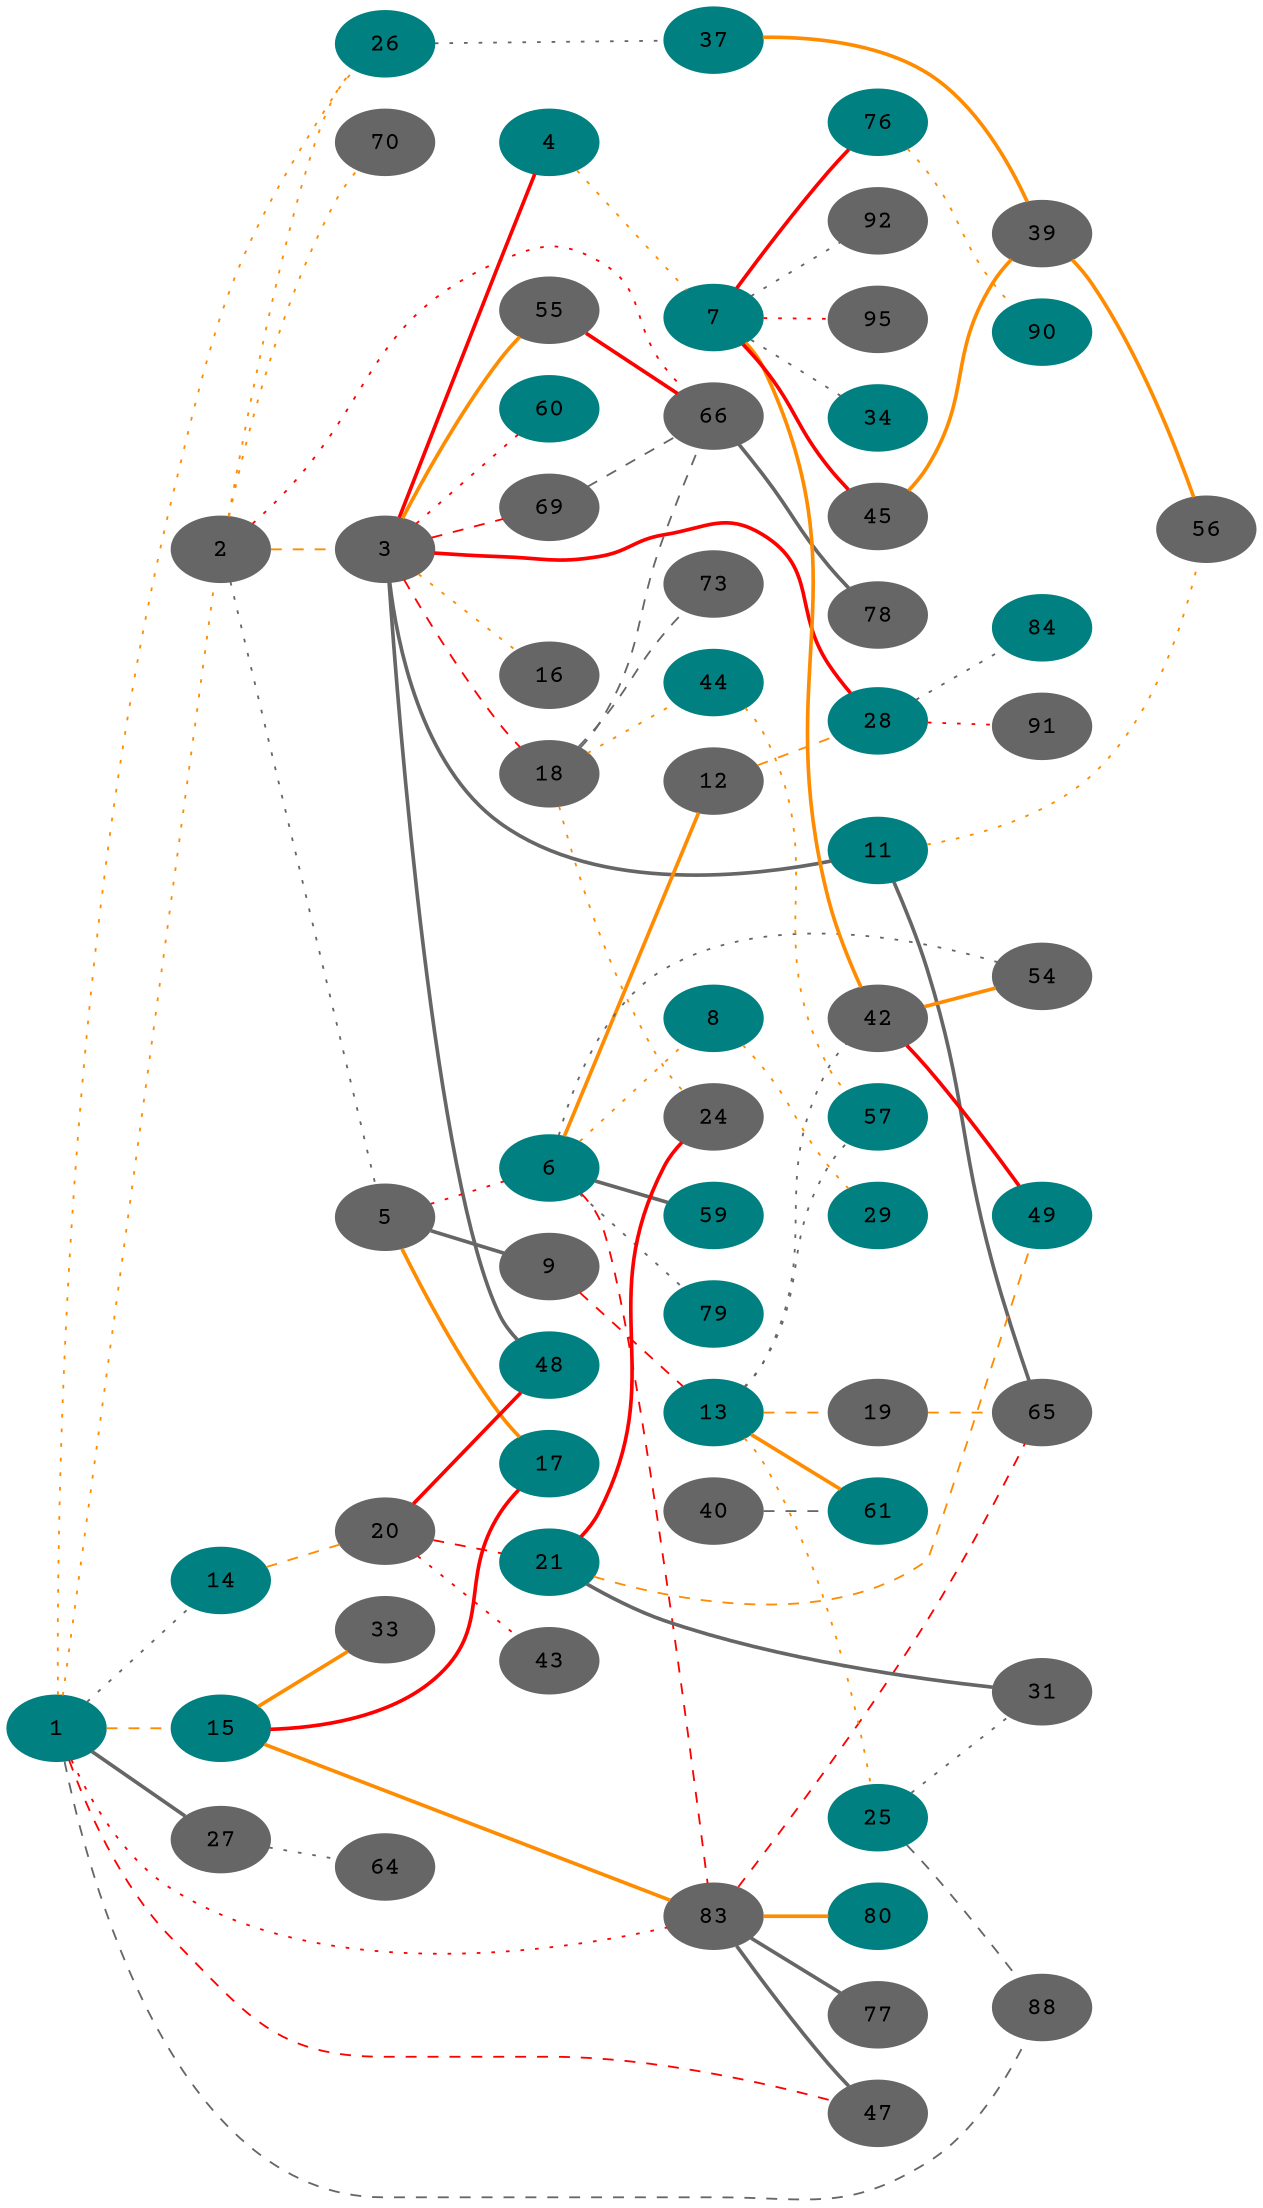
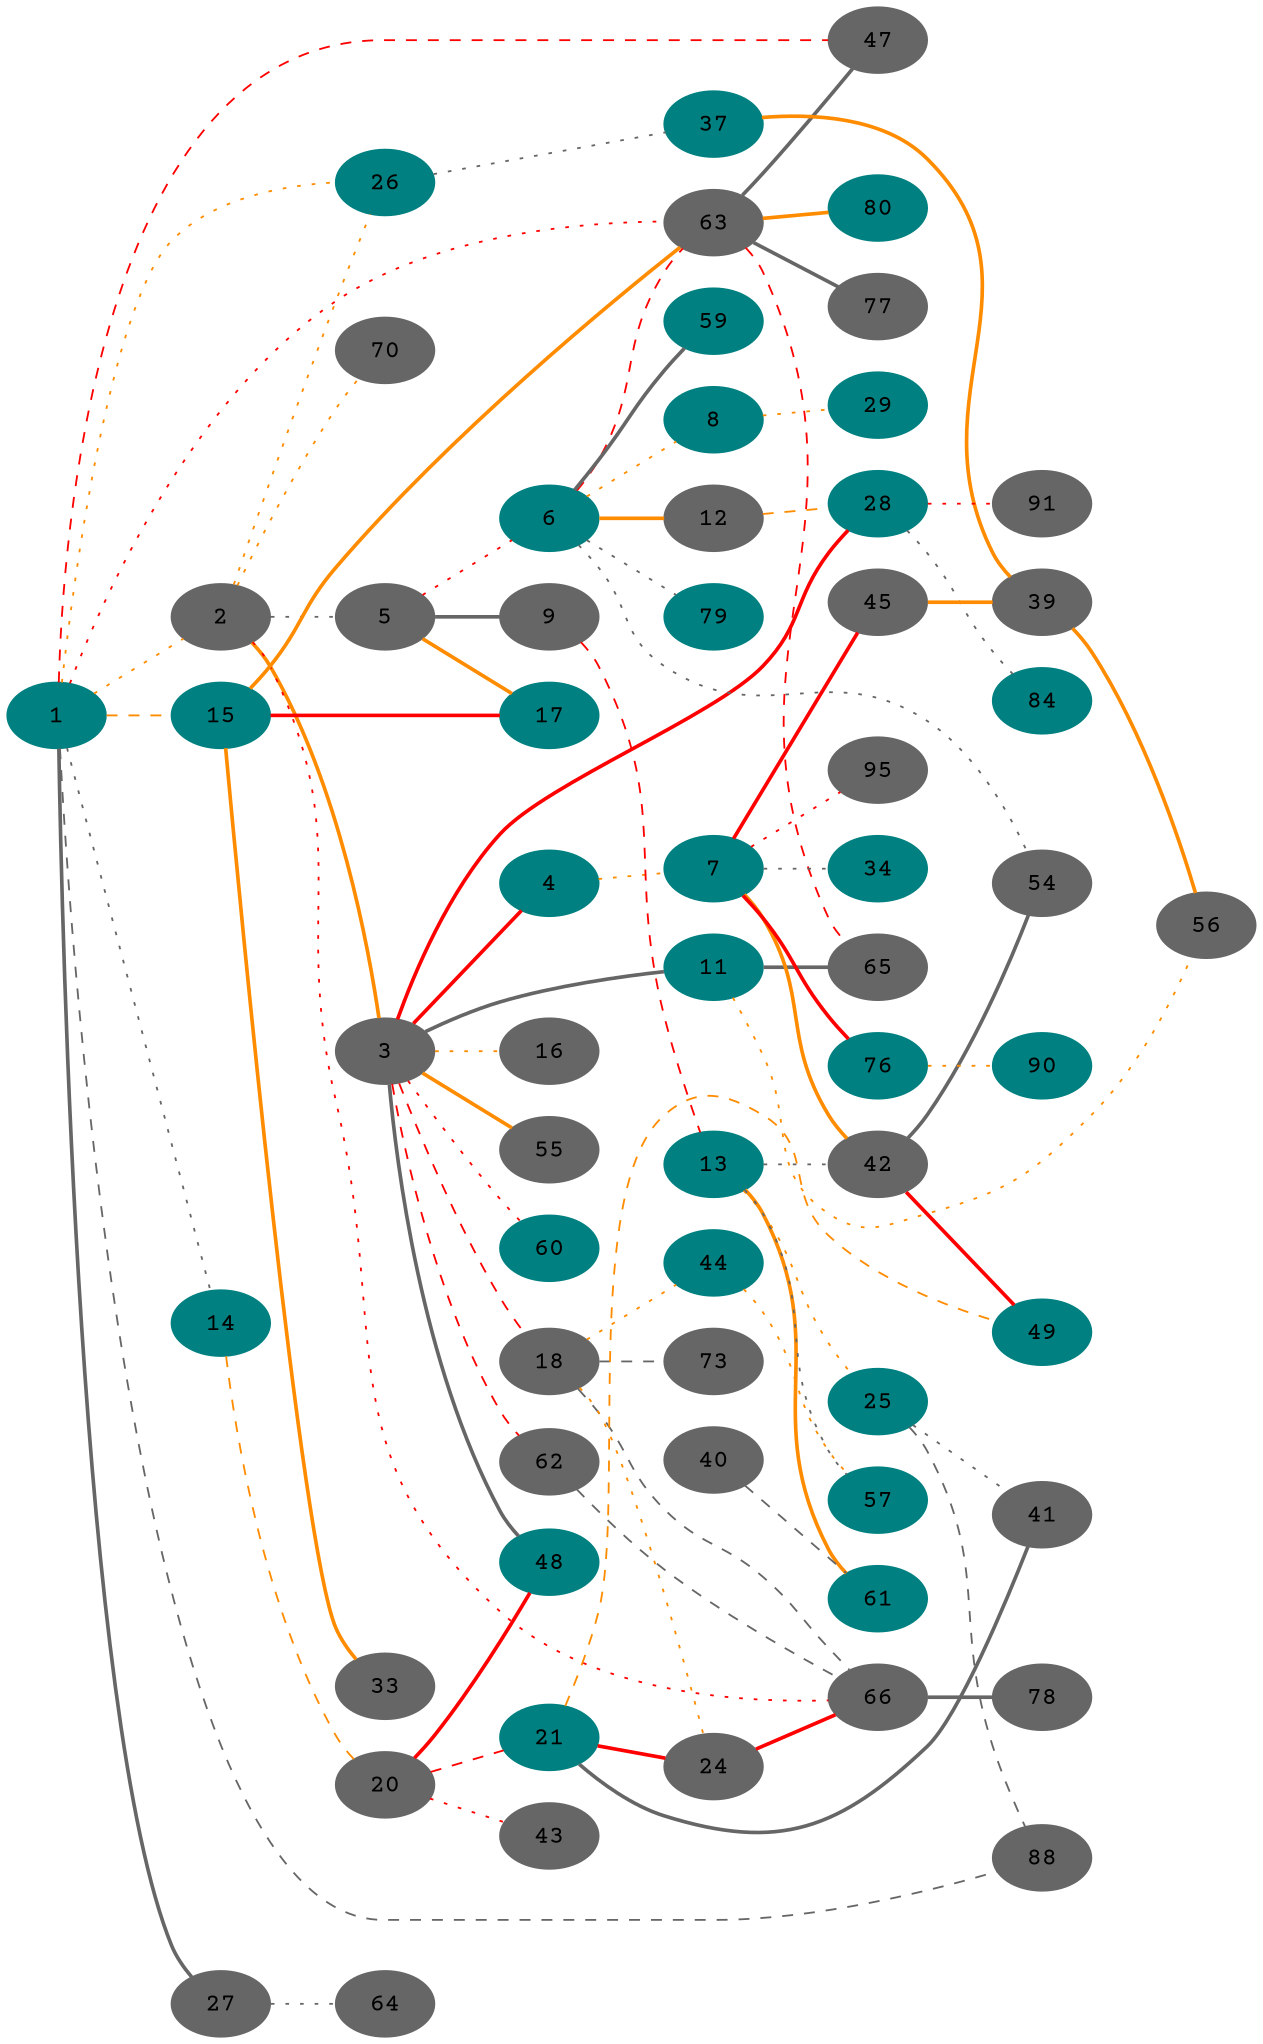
(878, 221) -> none
(632, 363) -> (796, 1732)
(549, 507) -> (549, 1462)
(303, 549) -> (336, 823)
(960, 997) -> (977, 1031)
(878, 1413) -> none
(1042, 1692) -> (1042, 1515)
(714, 1916) -> (714, 223)
